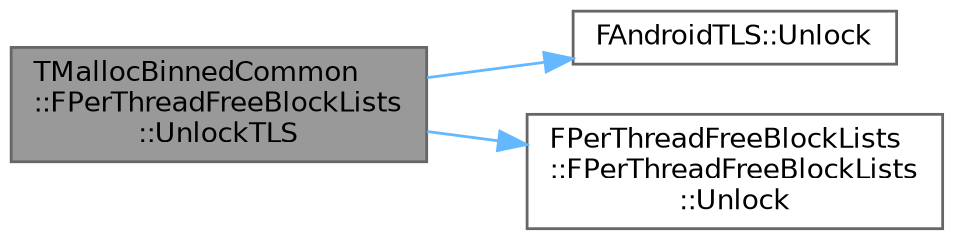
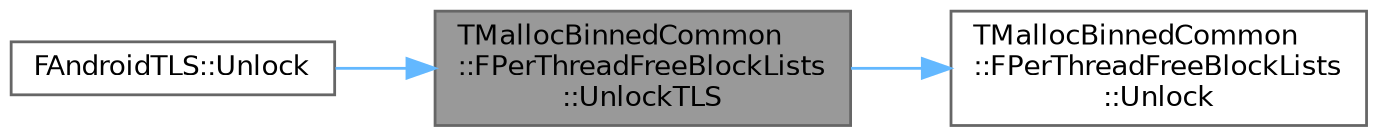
(486, 70) -> (371, 68)
(735, 172) -> (1159, 68)
